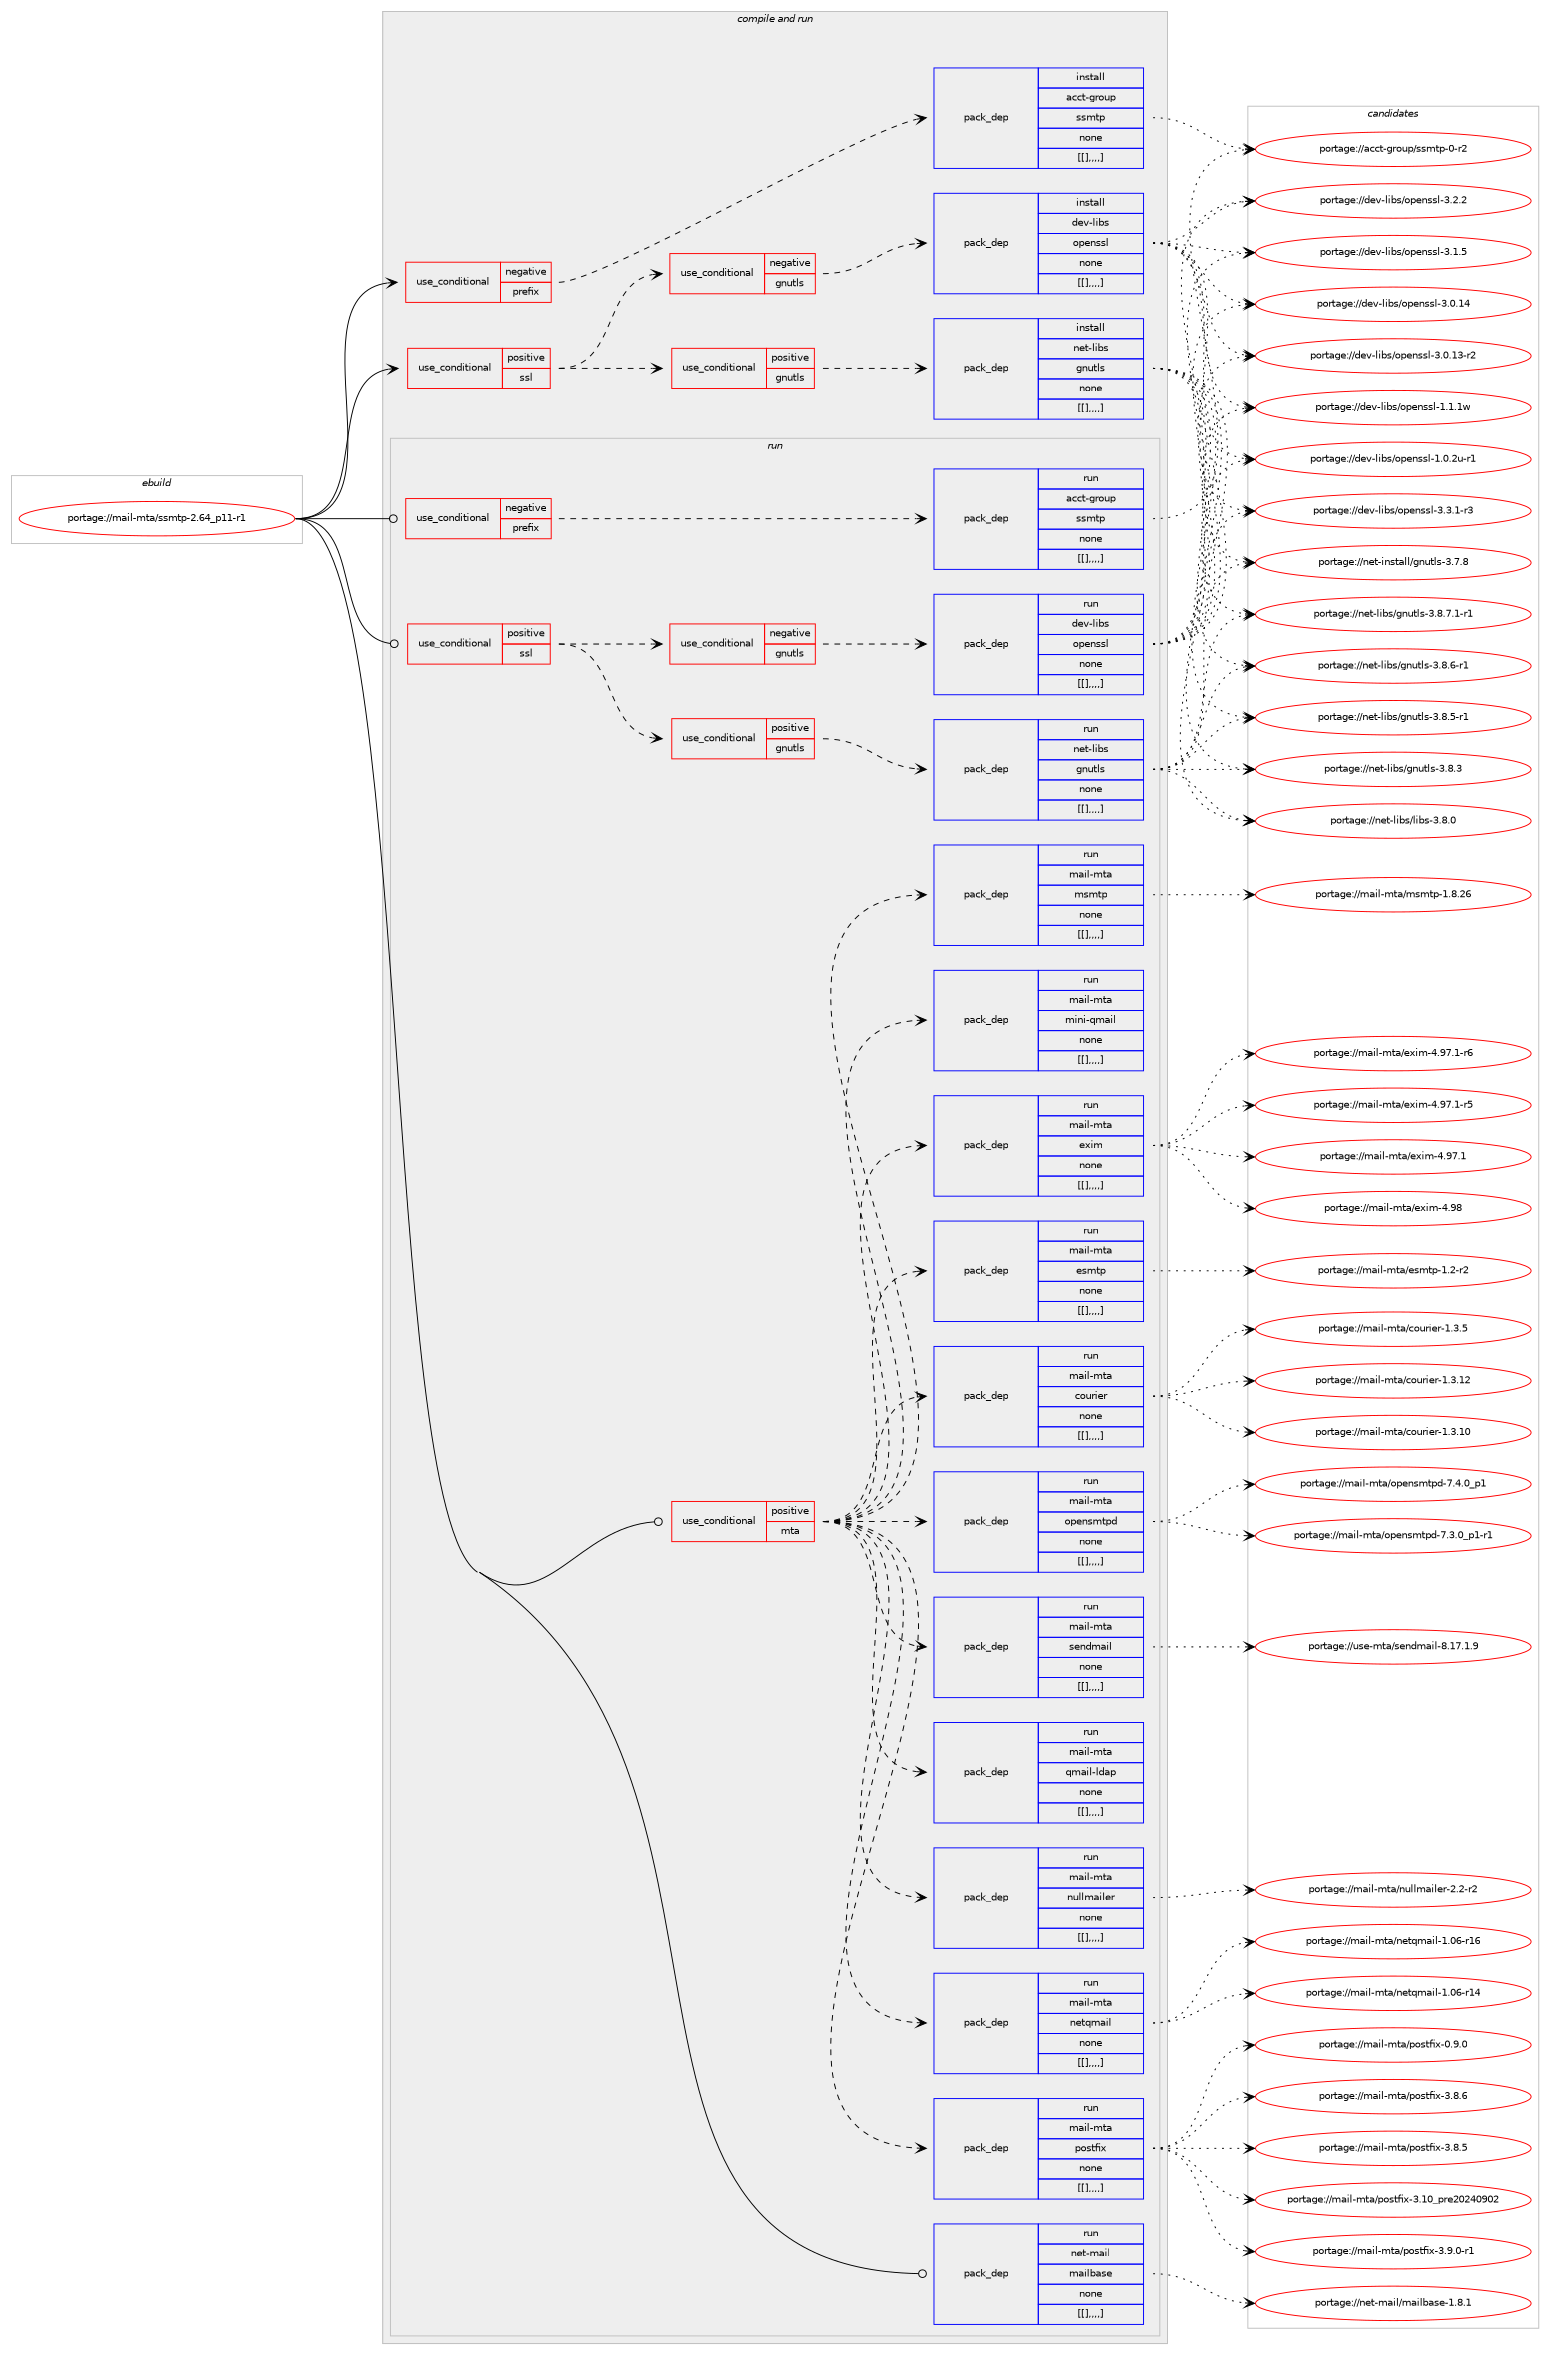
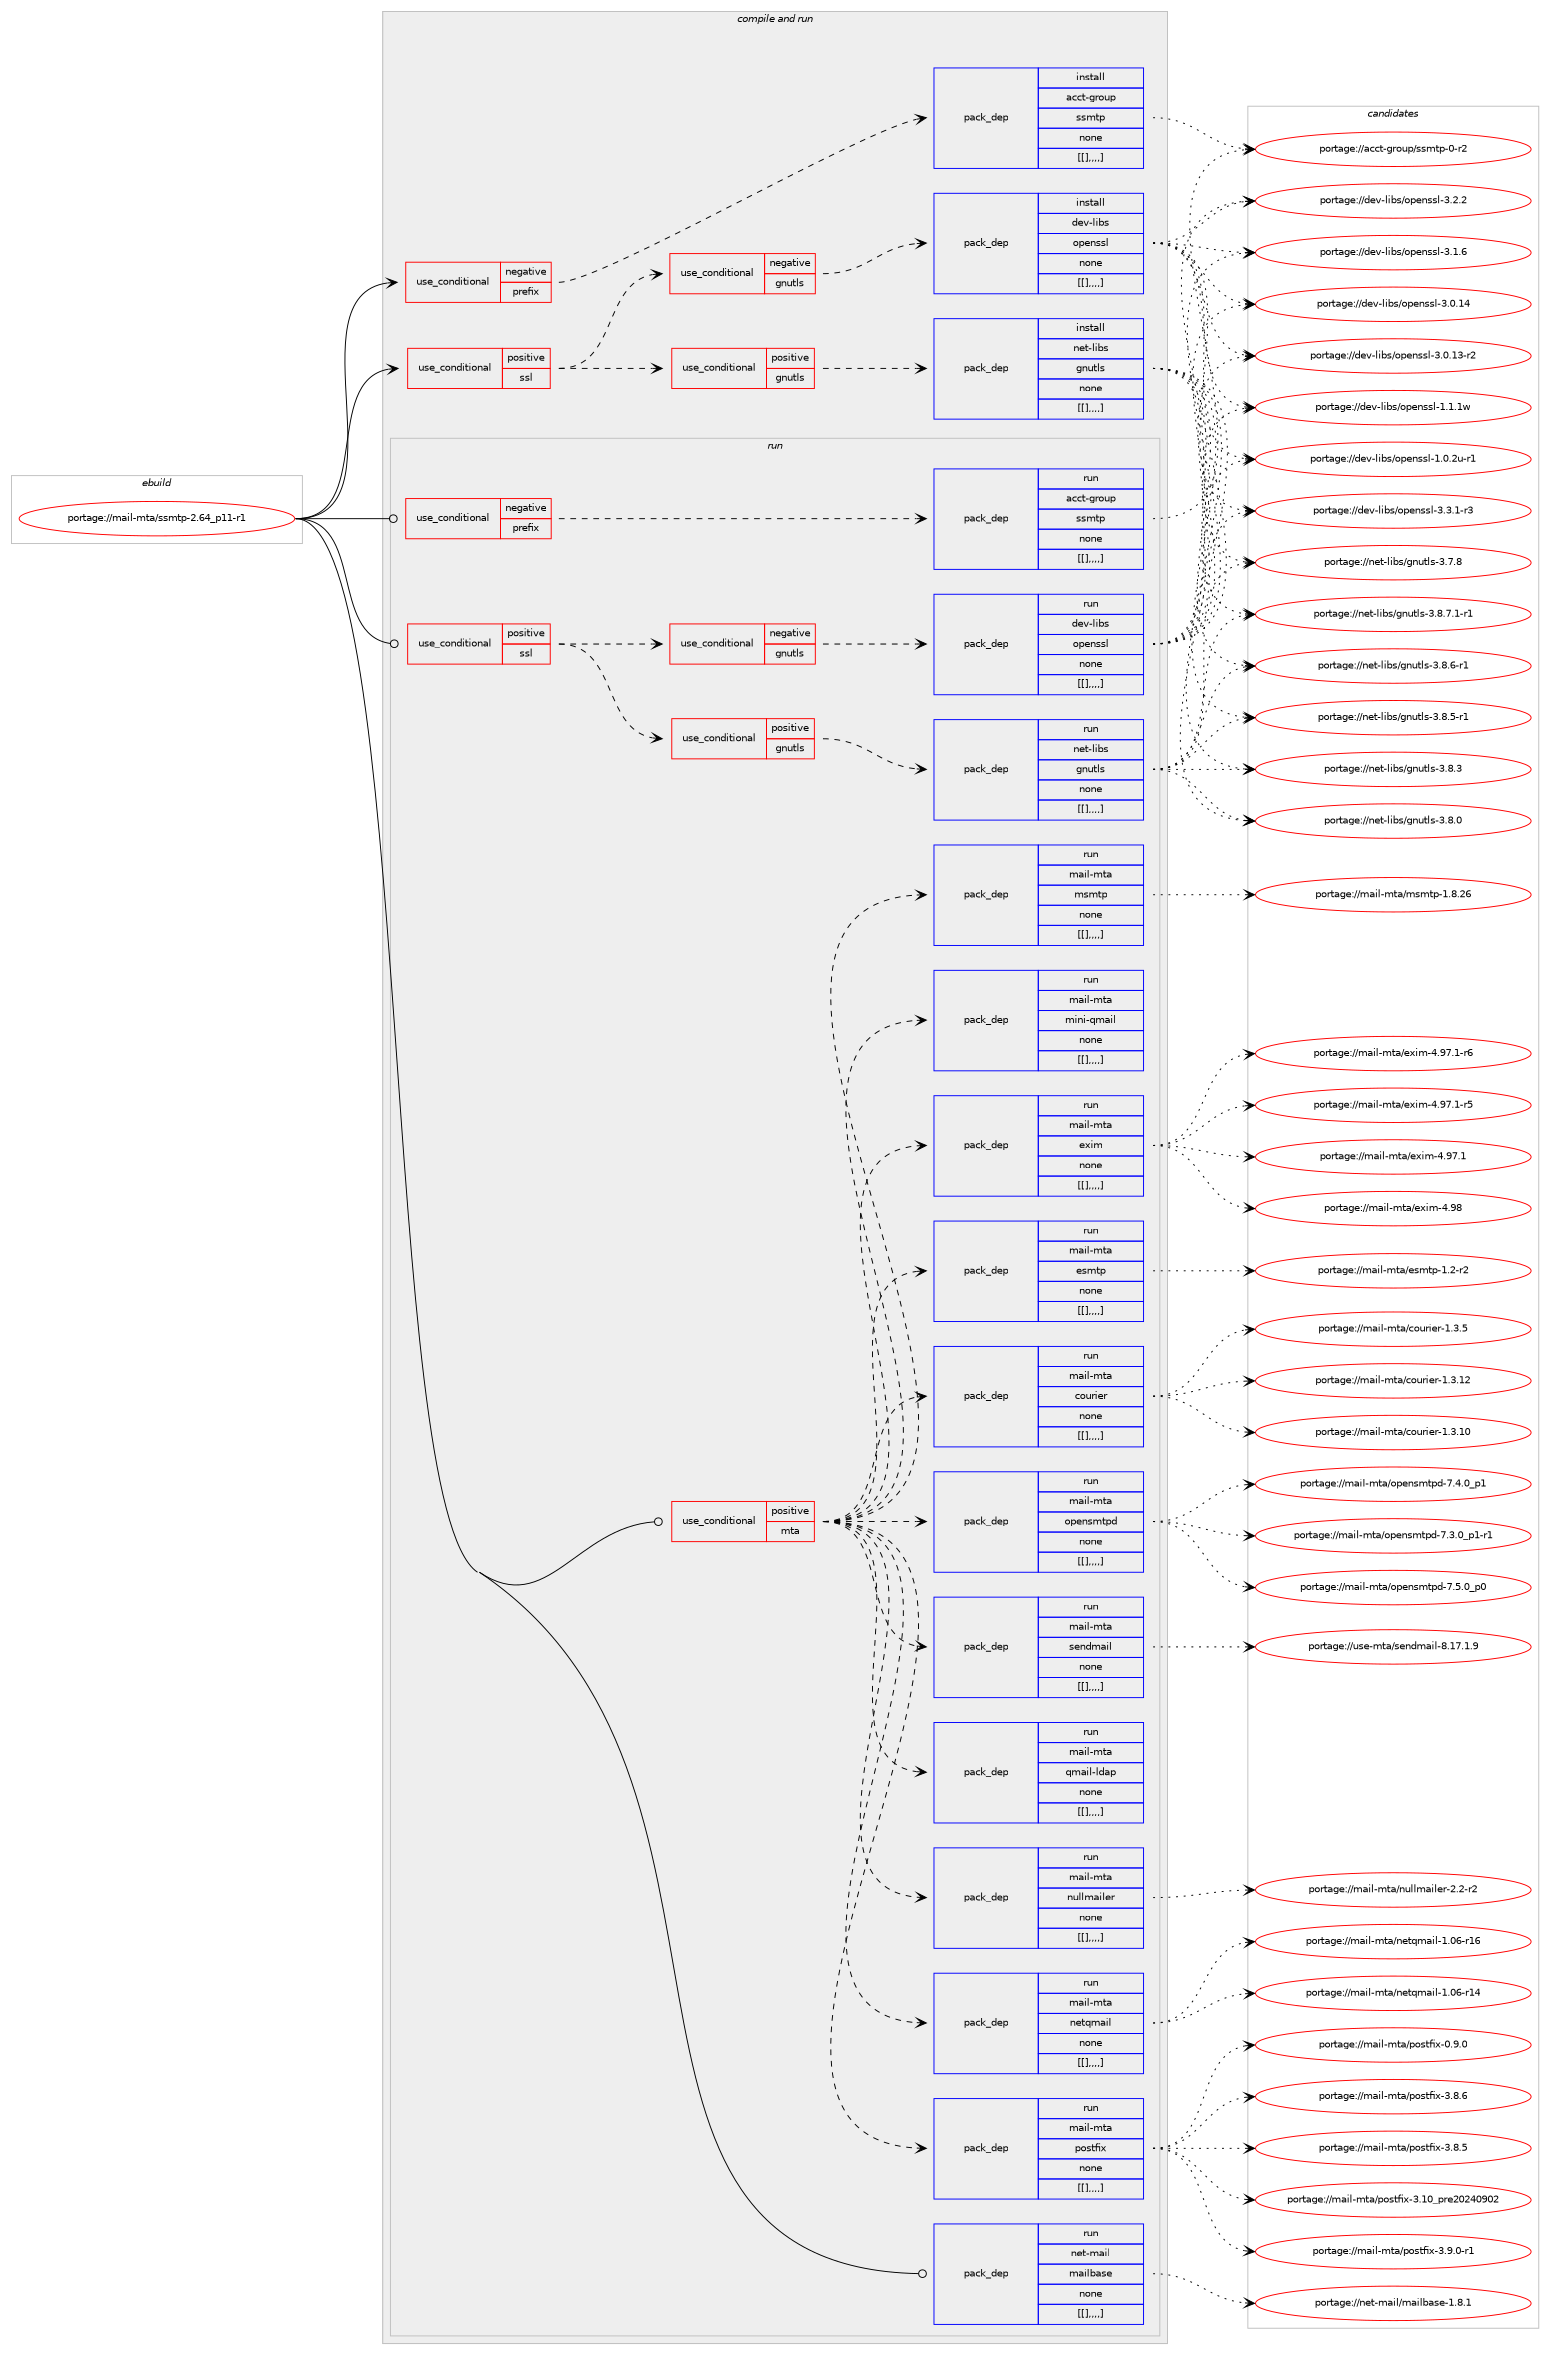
(1393, 253) -> (1393, 253)
(1393, 563) -> (1393, 563)
(1393, 821) -> (1393, 821)
none -> (1393, 1588)
